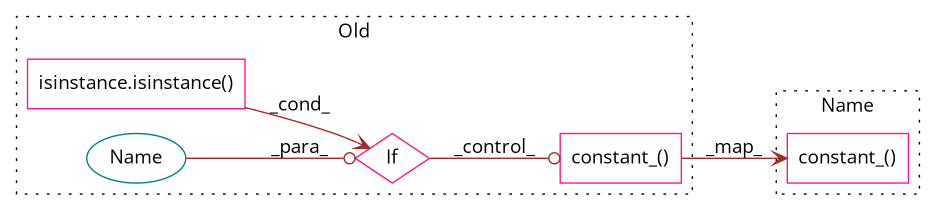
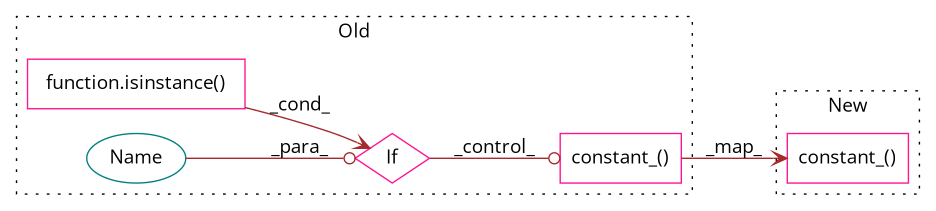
(136, 84) -> (136, 84)
(848, 107) -> (848, 107)
